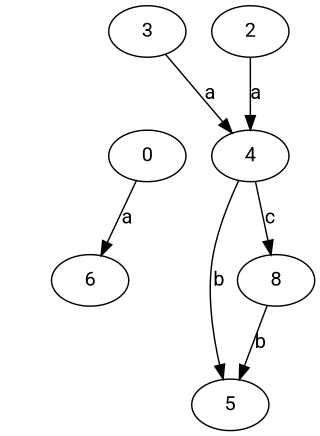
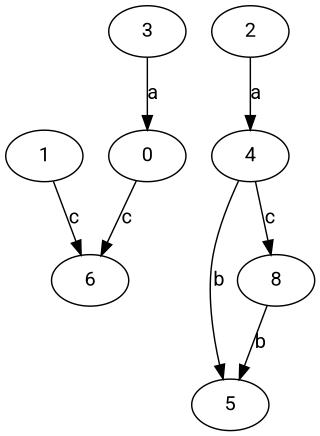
(194, 88) -> (147, 87)
none -> (44, 156)
(127, 218) -> (127, 218)
